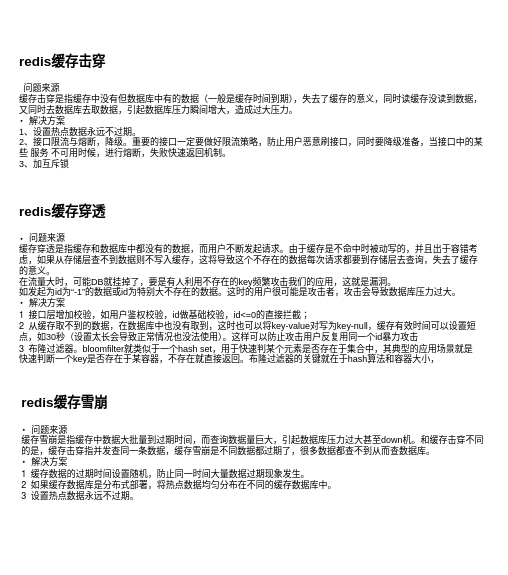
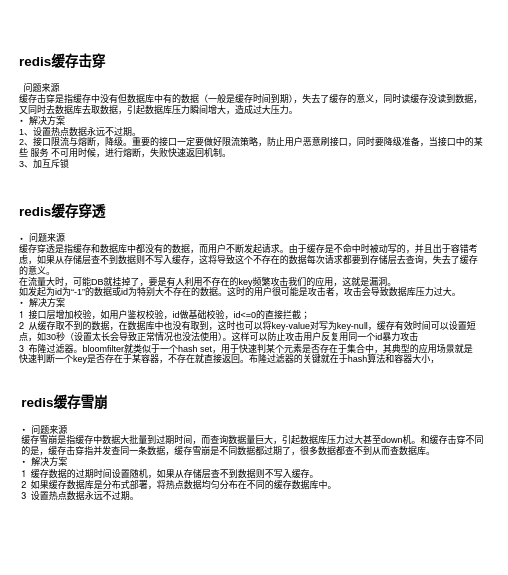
(253, 422) -> (253, 422)
